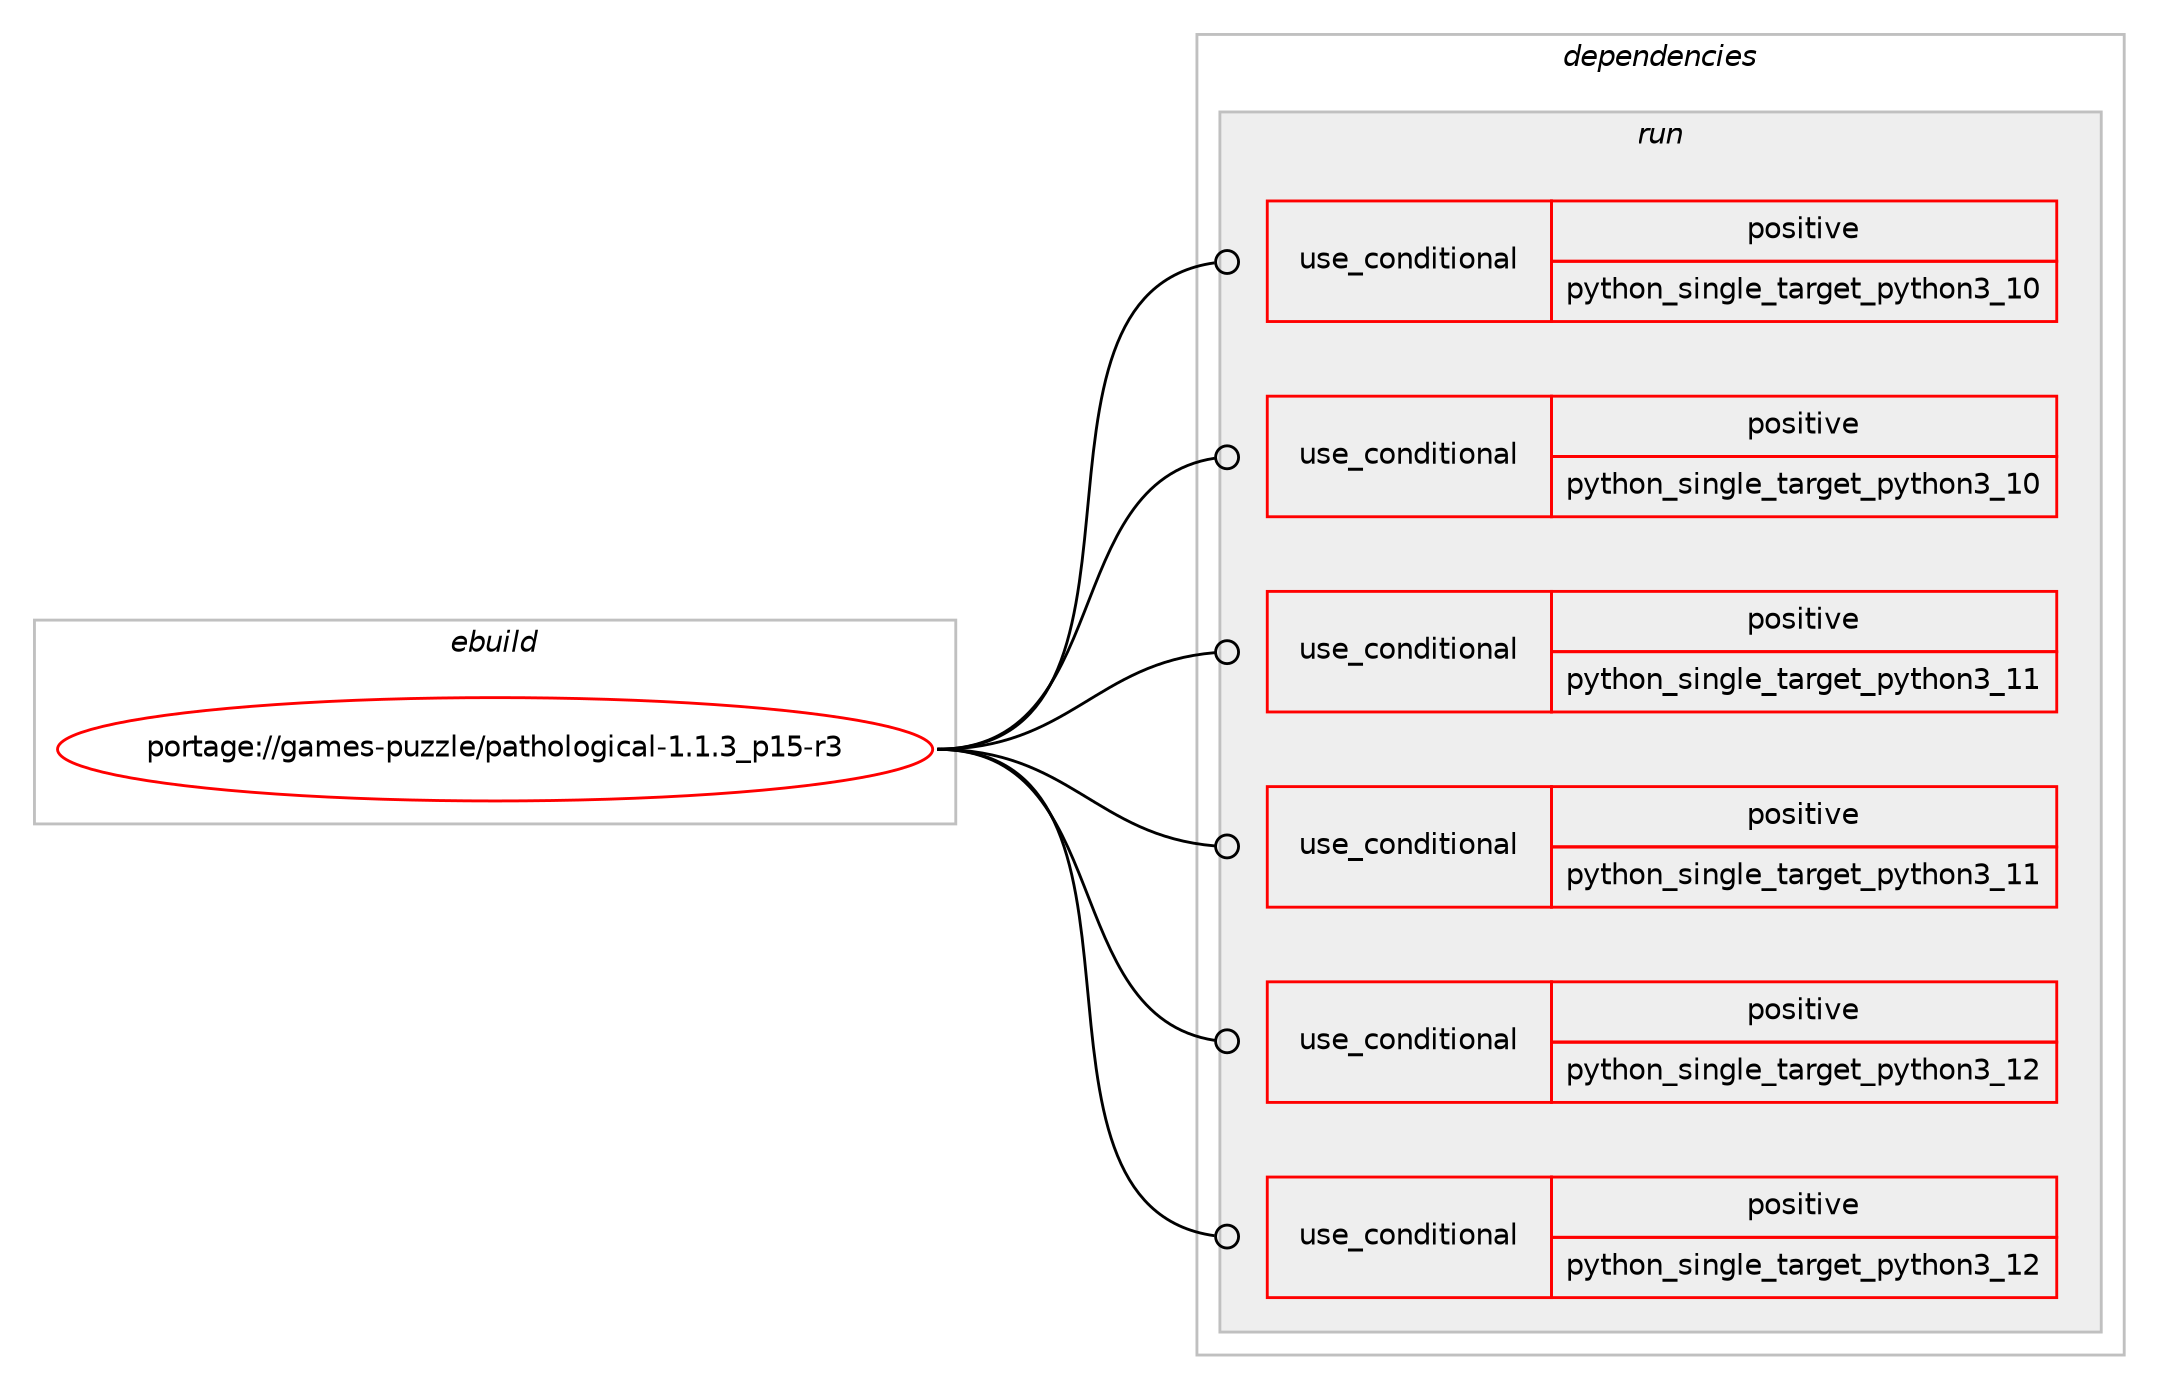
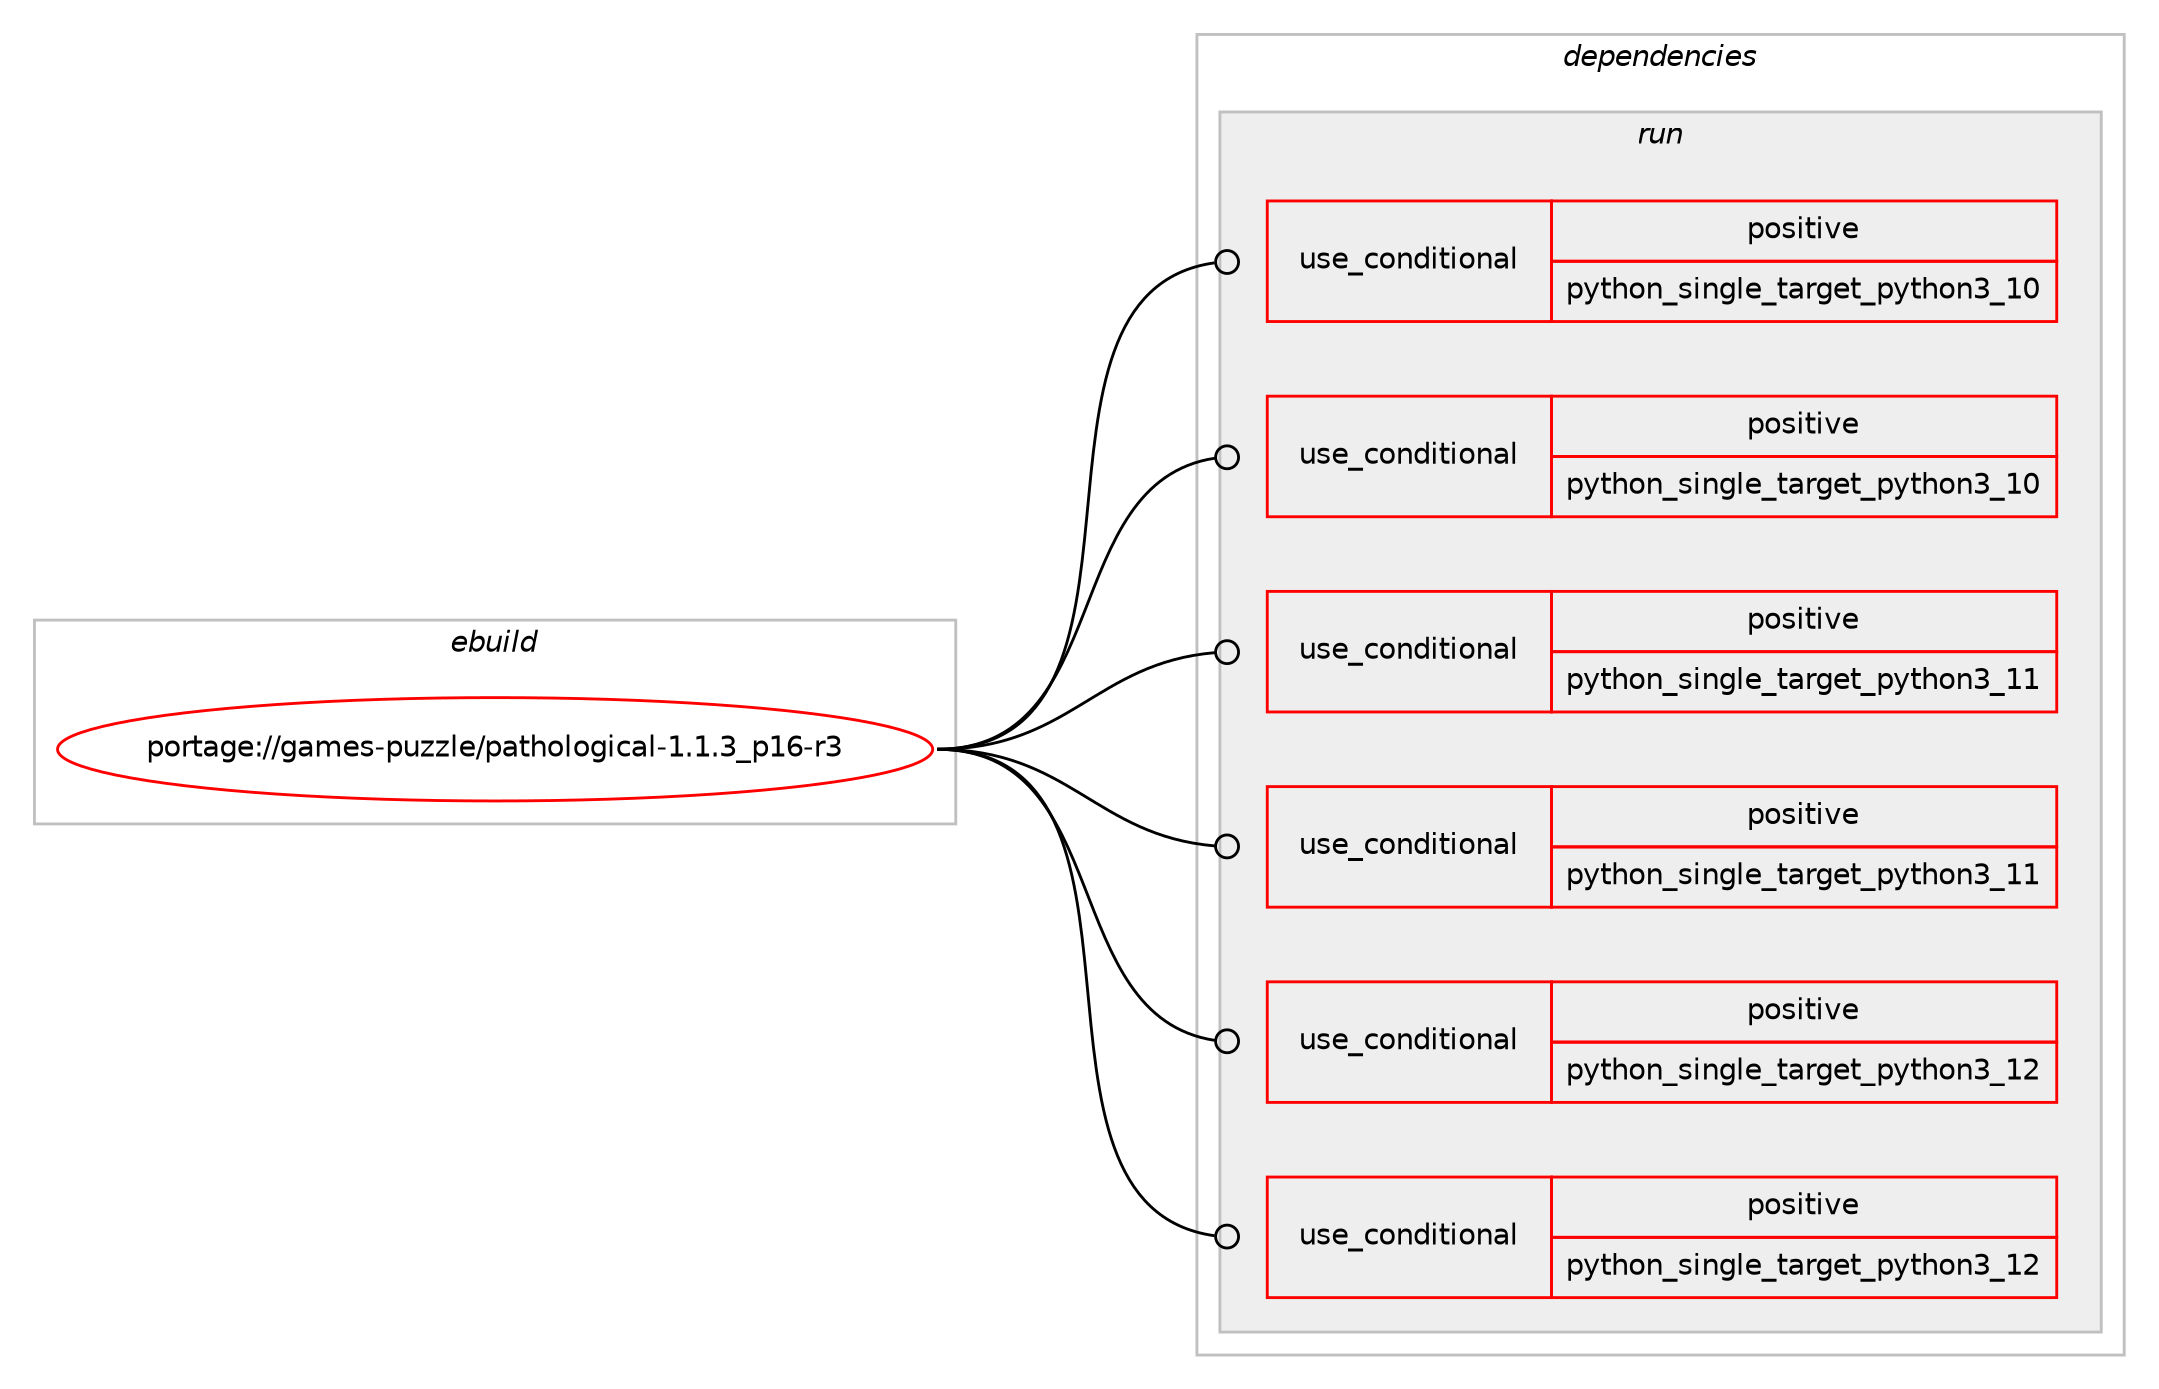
(495, 749) -> (495, 749)
